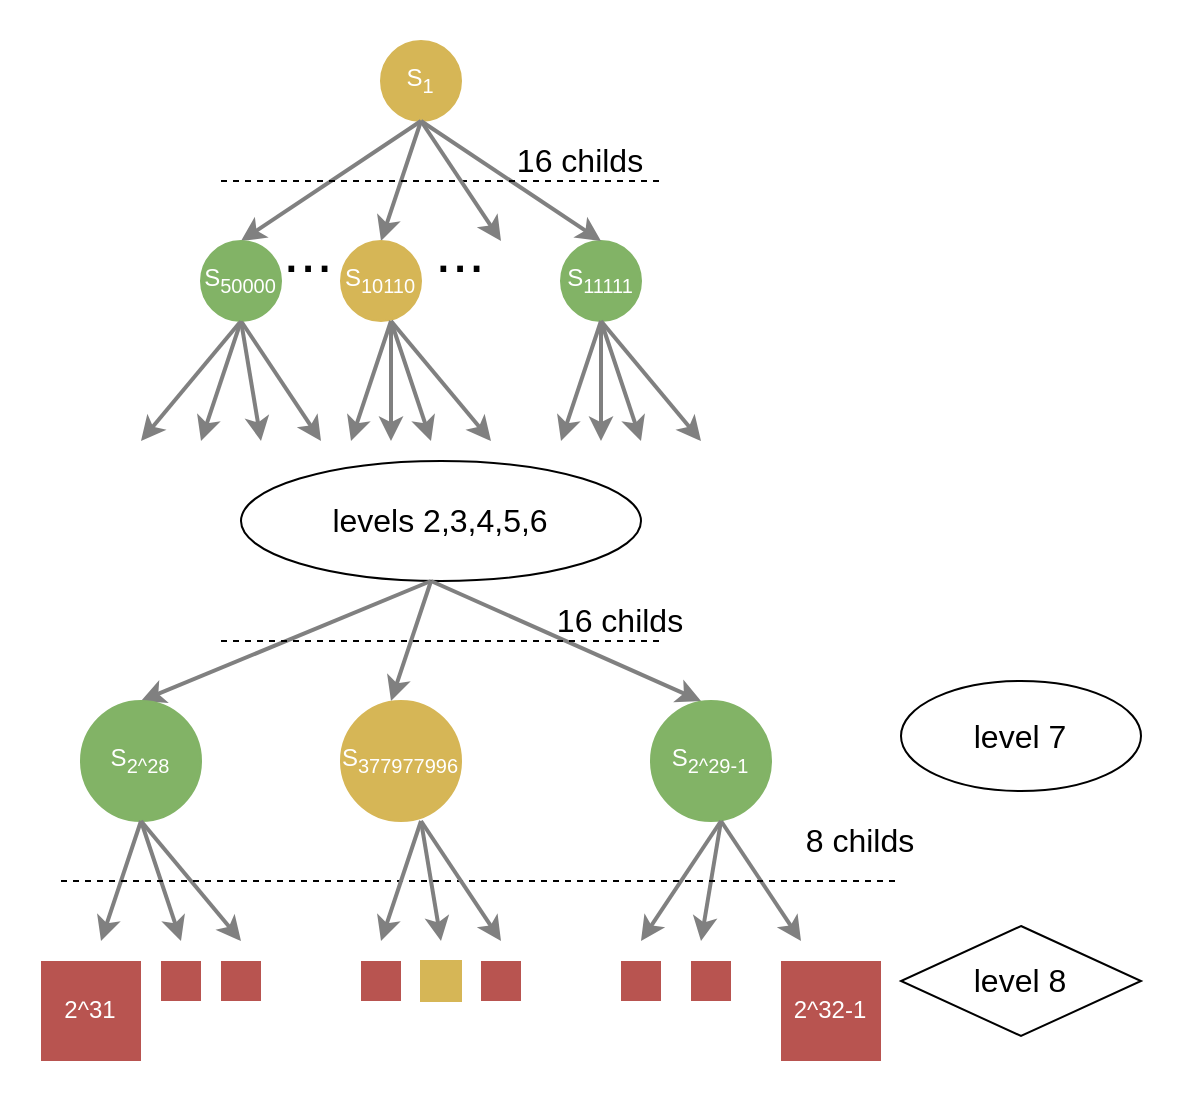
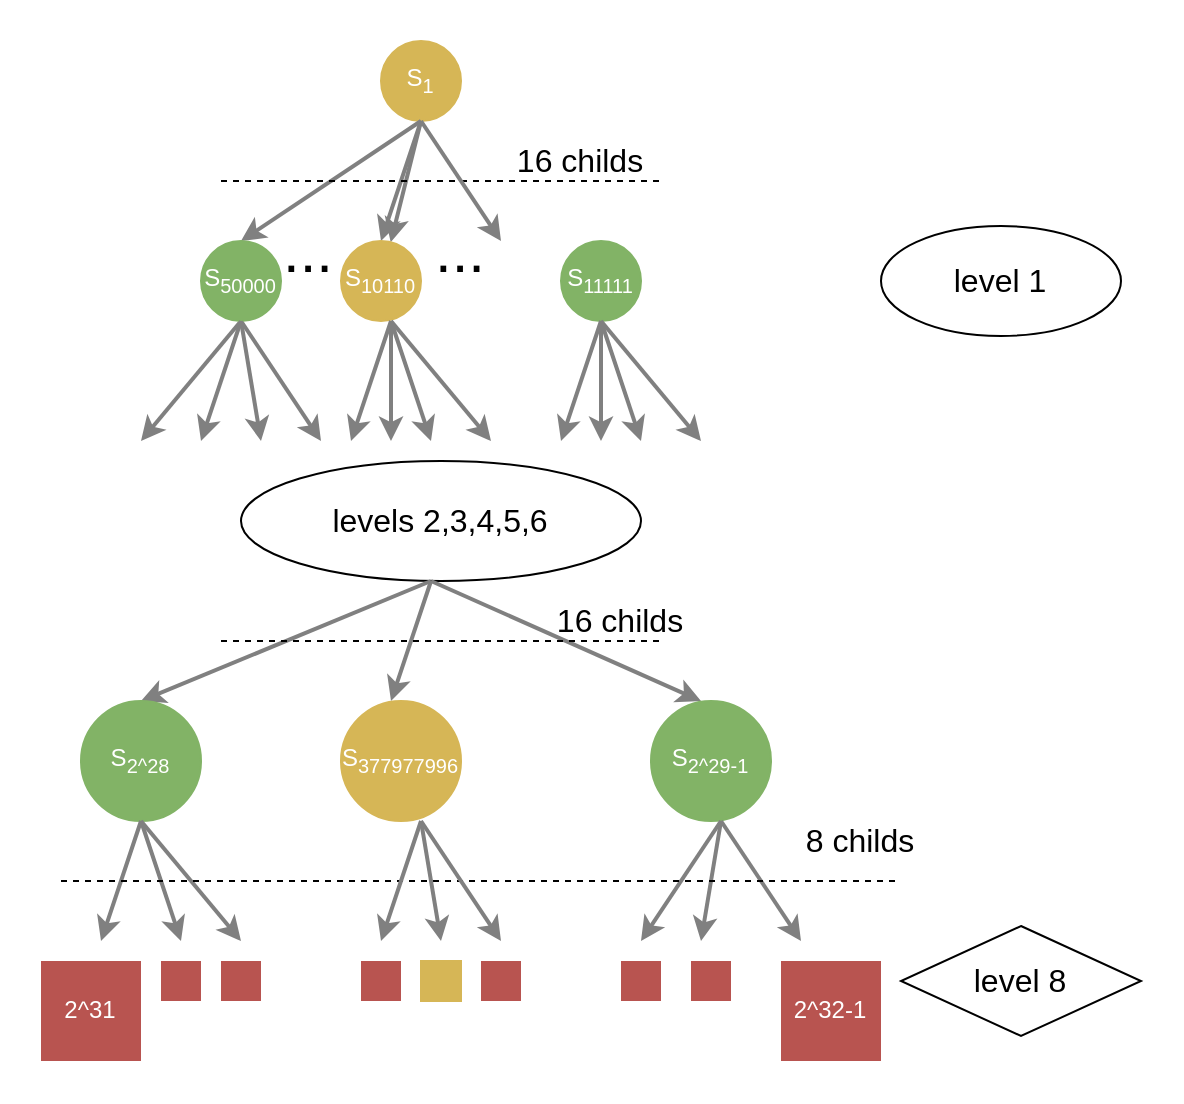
(467, 152) -> (403, 194)
none -> (1001, 281)
(1021, 736) -> none
